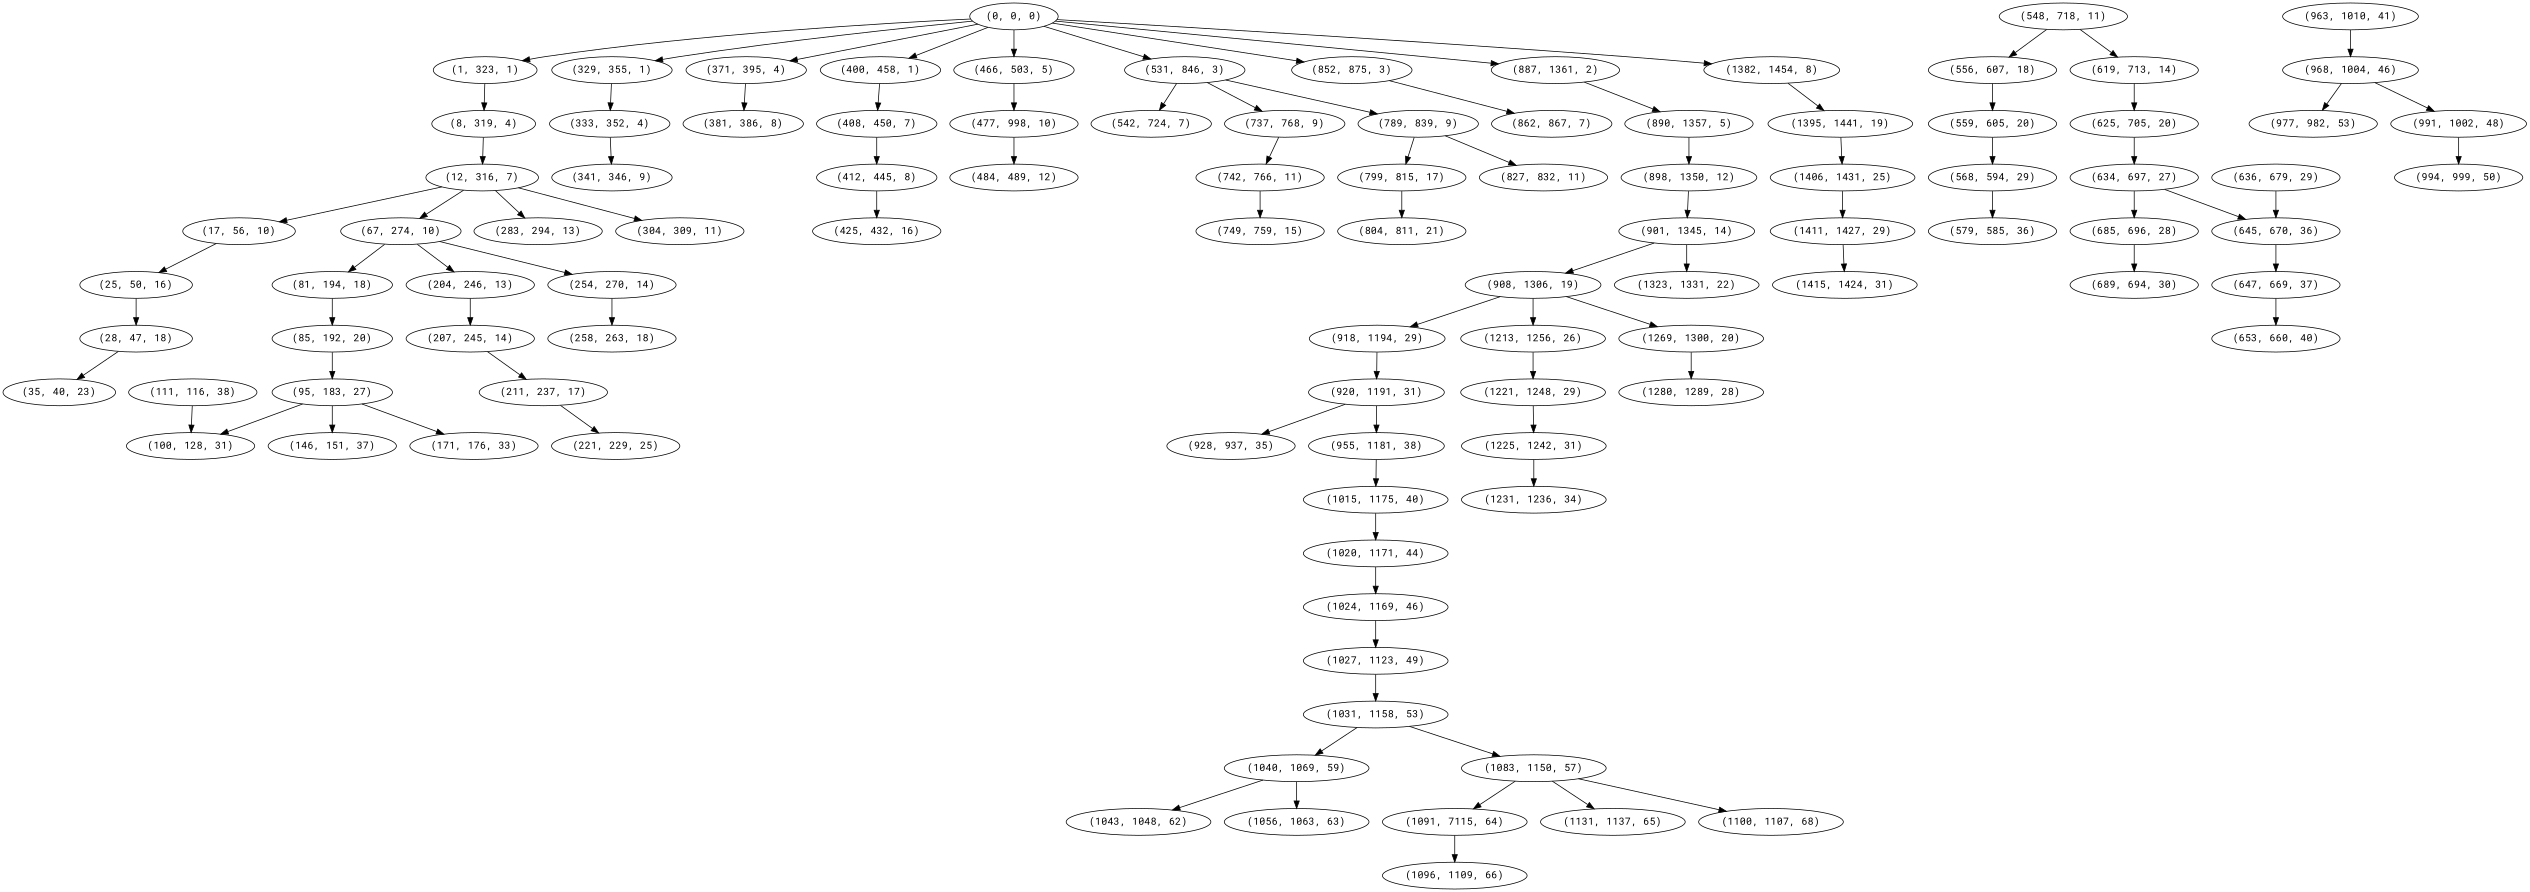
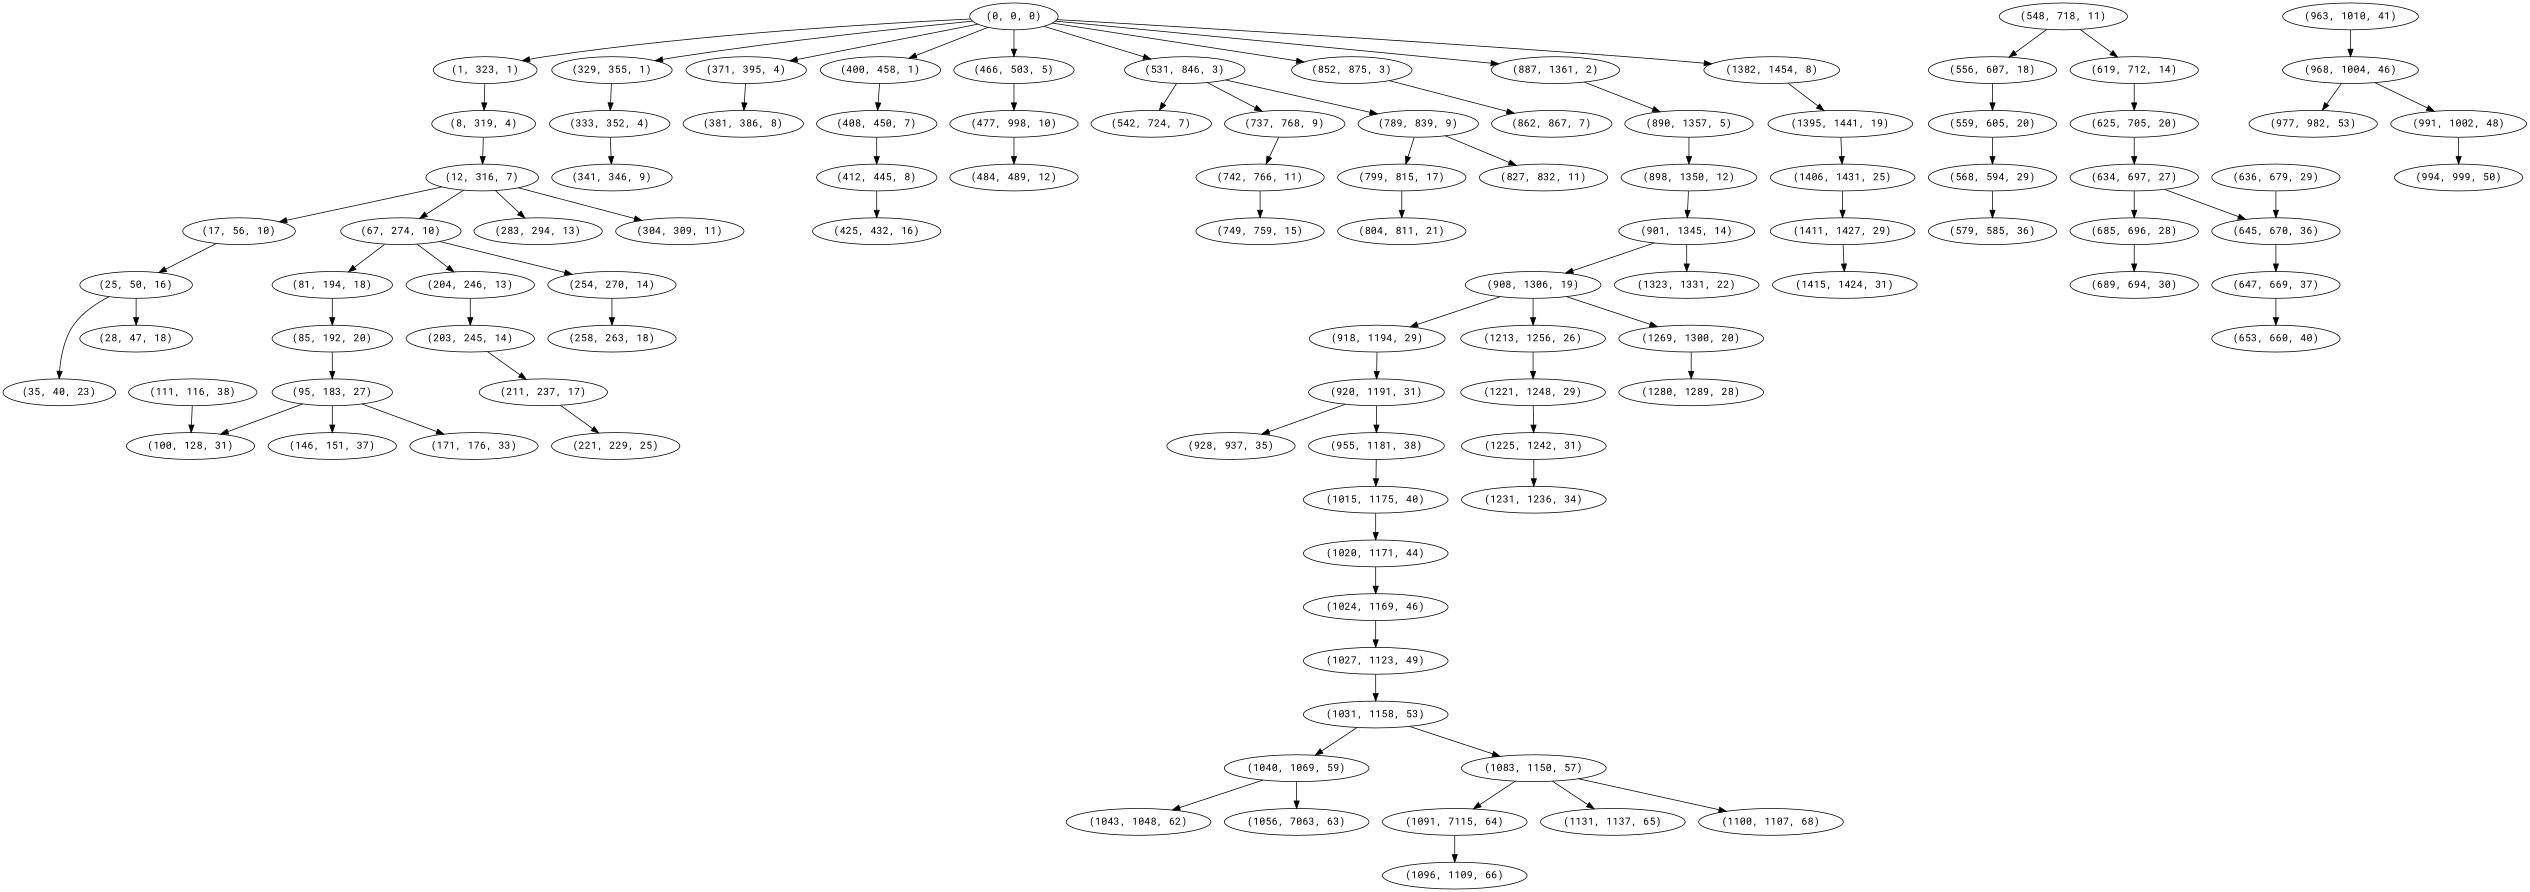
(2134, 70) -> (2134, 70)
(470, 339) -> (470, 339)
(101, 363) -> (73, 326)
(1297, 822) -> (1297, 822)
